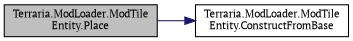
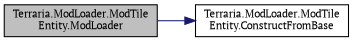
(81, 21) -> (81, 21)
